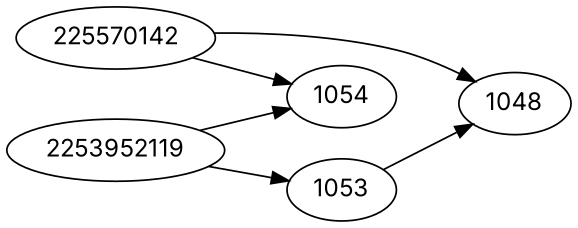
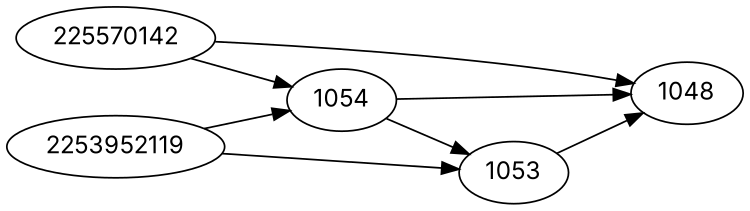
none -> (505, 97)
none -> (420, 133)
